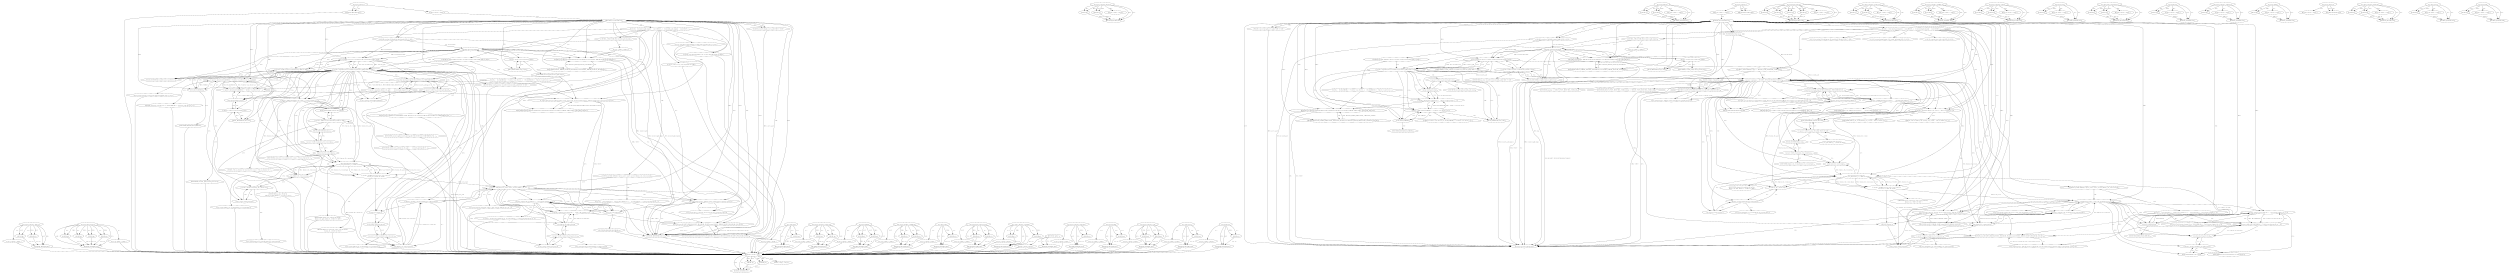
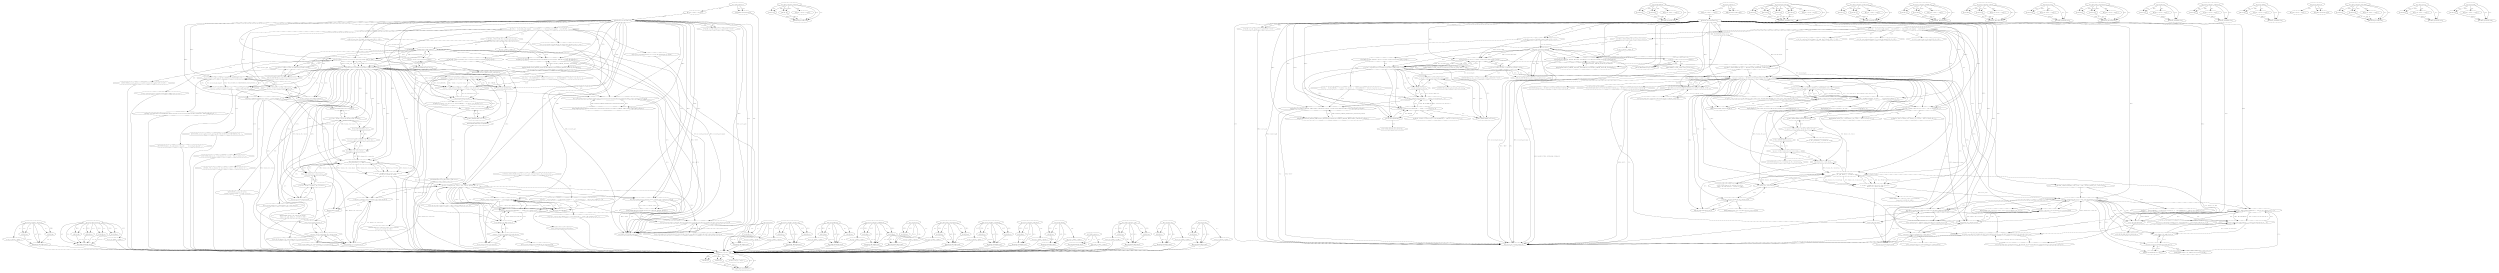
(681, 65) -> none
